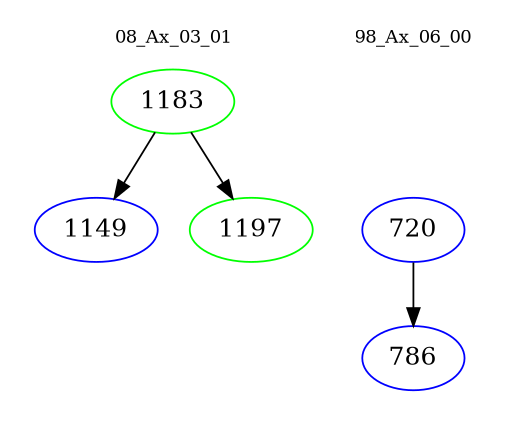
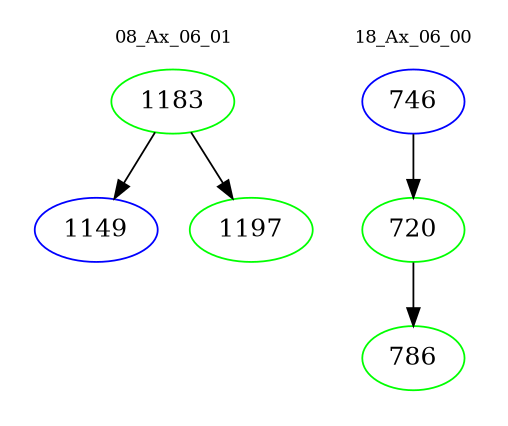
(174, 38) -> (174, 38)
(413, 38) -> (413, 38)
none -> (413, 102)
(413, 230) -> (413, 230)
(413, 358) -> (413, 358)
